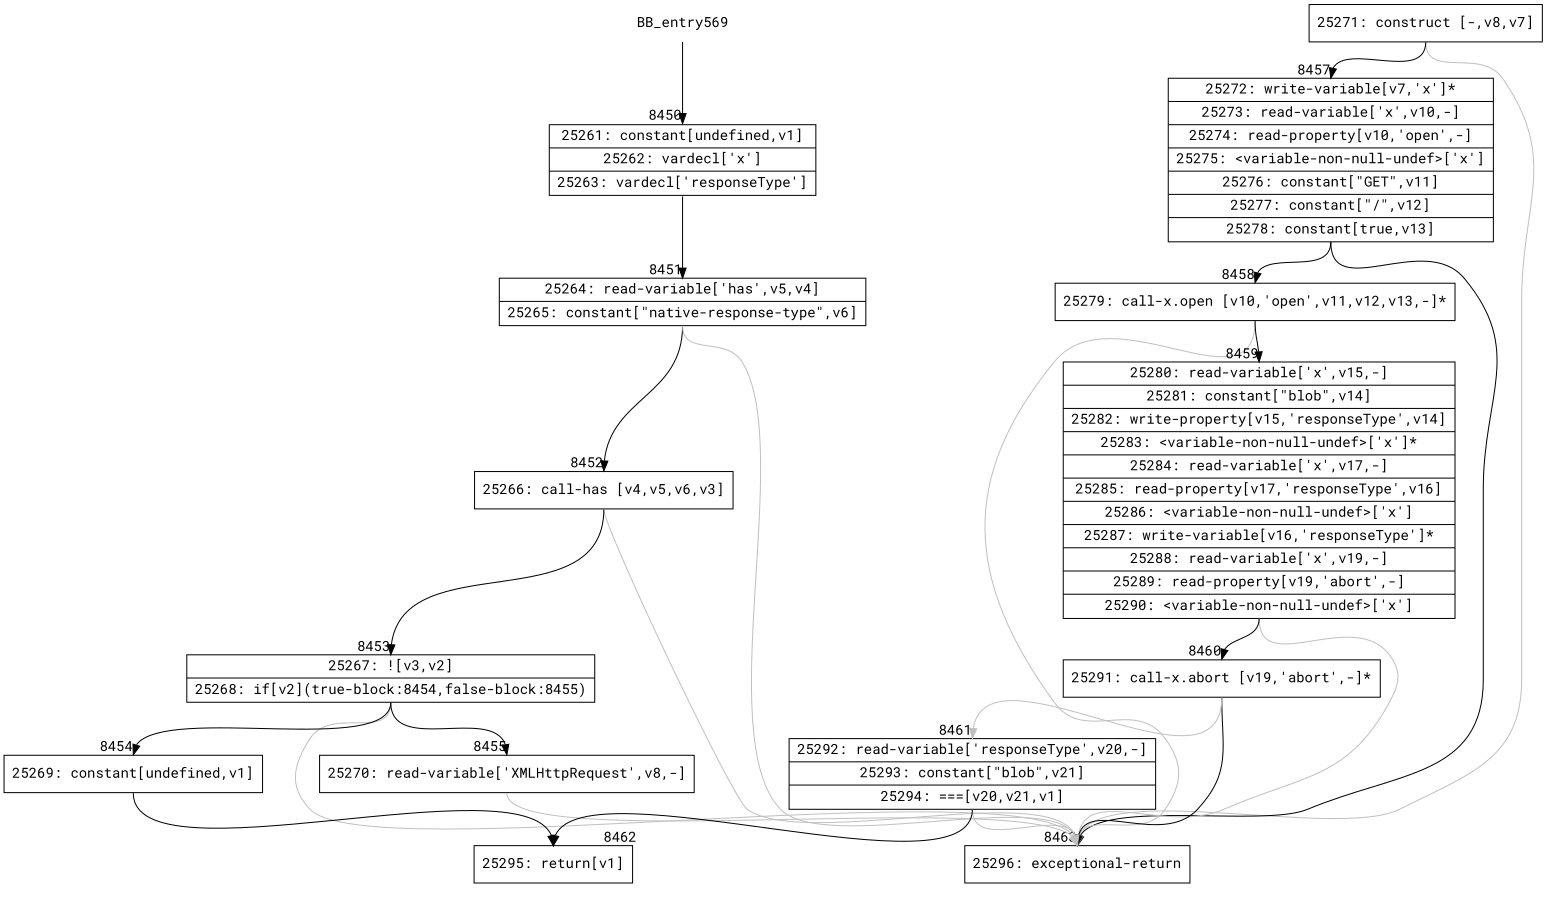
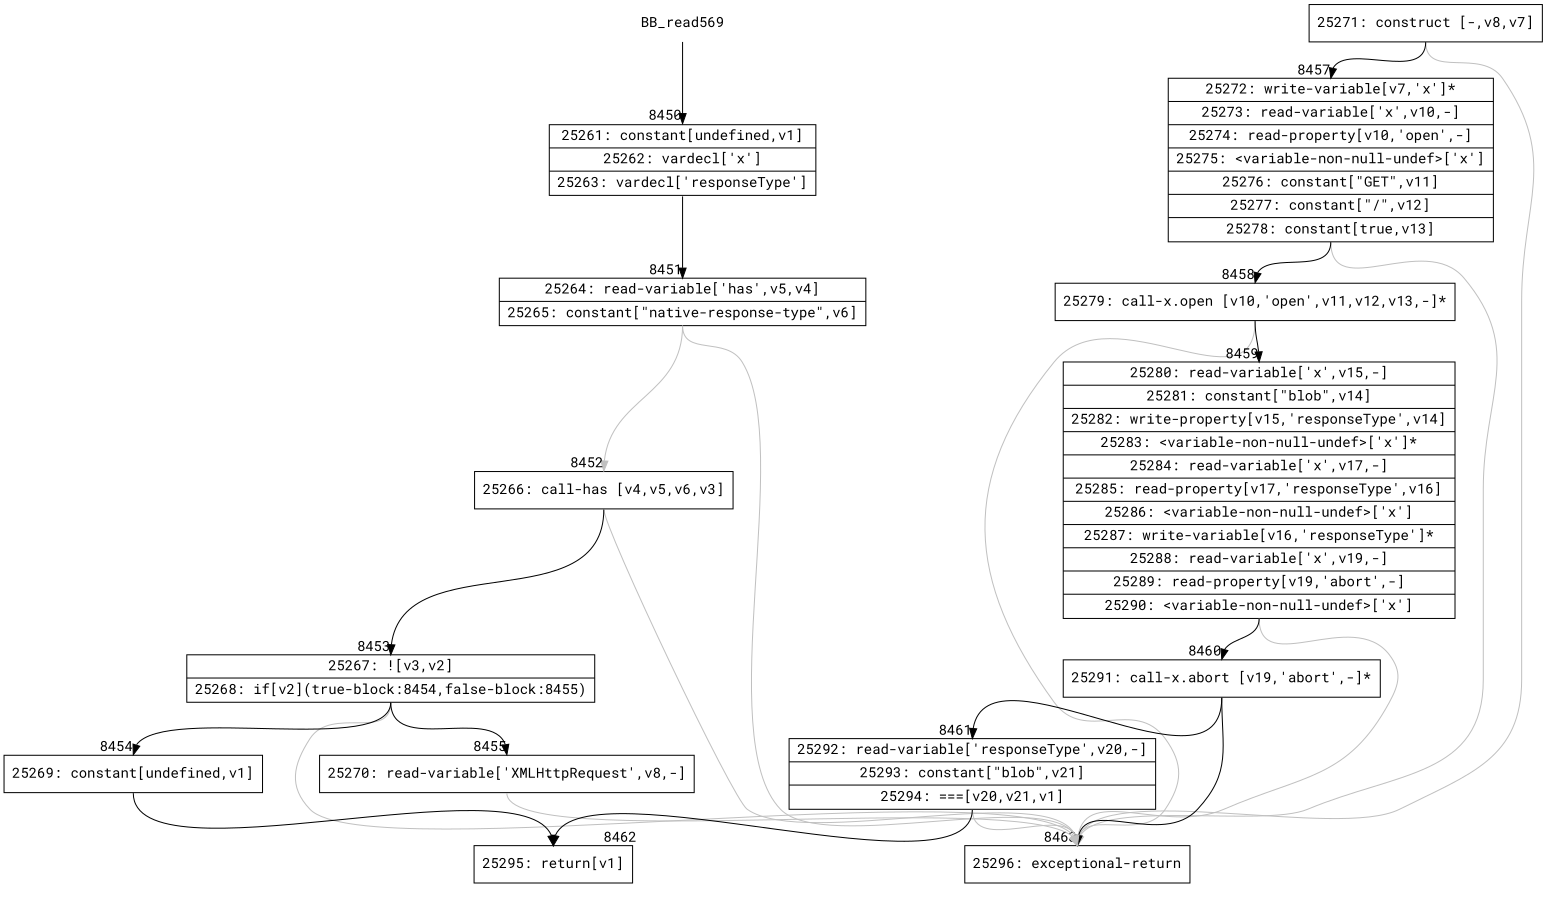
(683, 23) -> (683, 23)
(647, 395) -> (647, 395)
(1483, 632) -> (1483, 632)
(1130, 727) -> (1130, 727)
